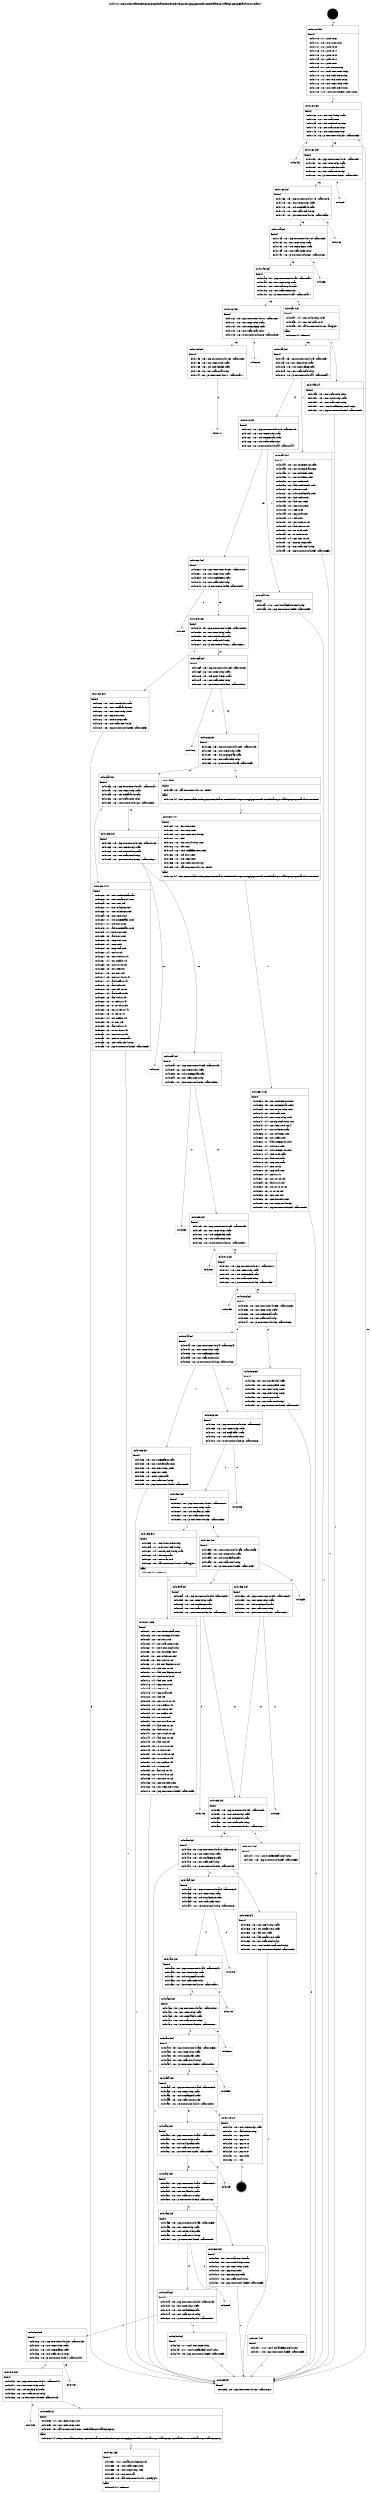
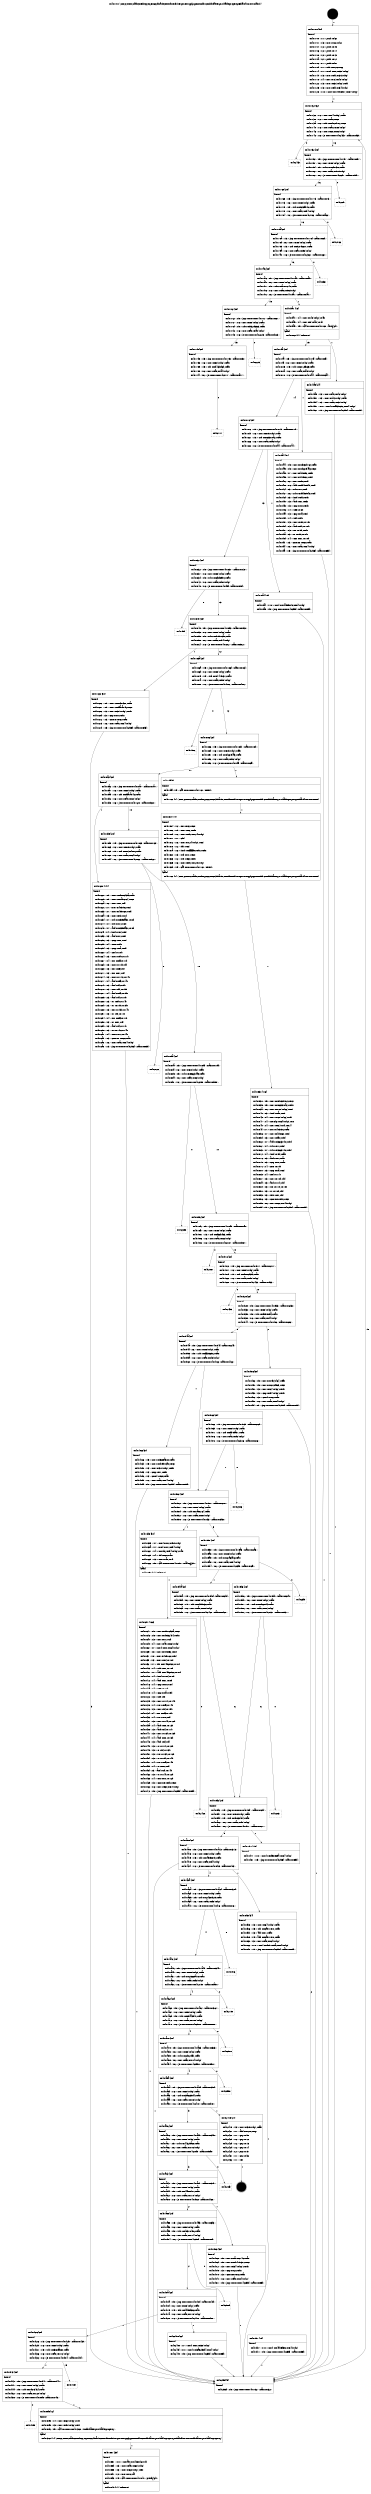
(163, 966) -> (163, 966)
(220, 1388) -> (199, 1427)
(188, 2266) -> (188, 2266)
